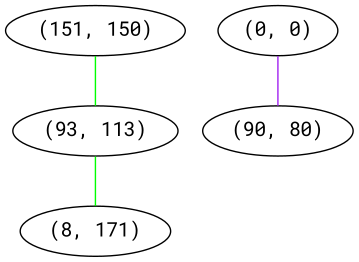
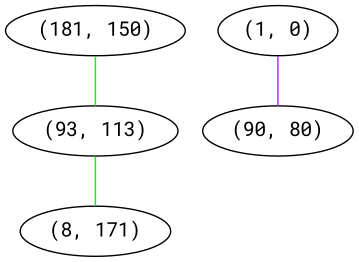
(95, 31) -> (95, 31)
(278, 31) -> (278, 31)
